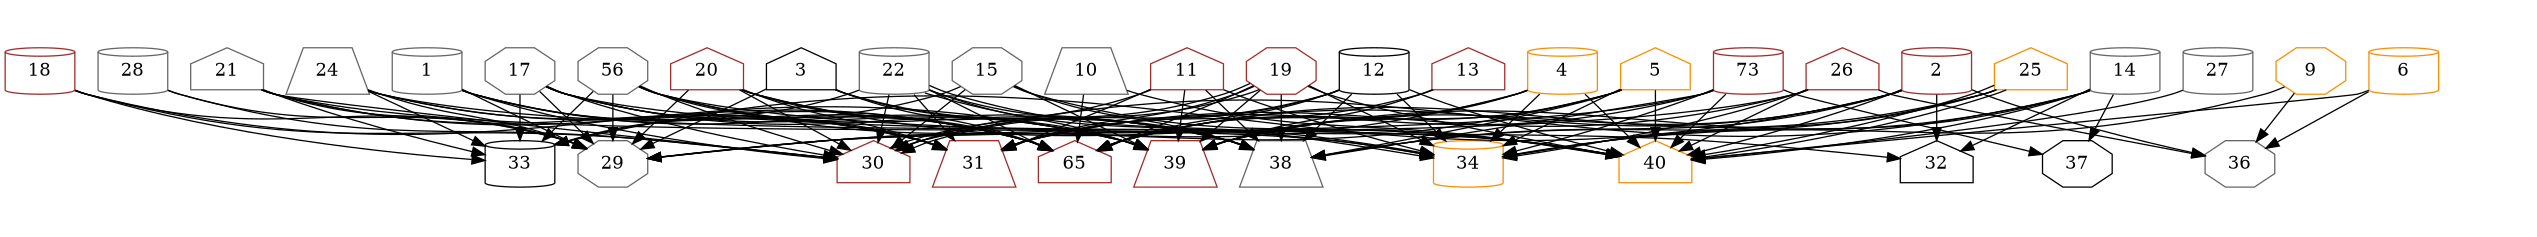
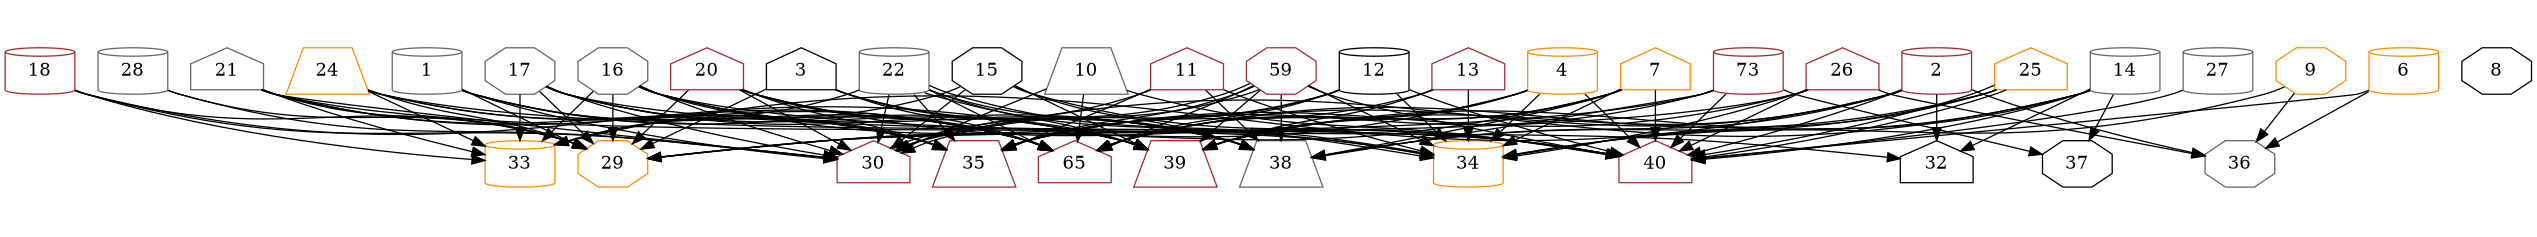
(328, 71) -> (328, 71)
(613, 71) -> (613, 71)
(987, 71) -> (987, 71)
(1281, 71) -> (1281, 71)
(1655, 71) -> (1655, 71)
none -> (2497, 71)
(1182, 109) -> none
(1332, 113) -> none
none -> (978, 117)
(1616, 123) -> (1468, 109)
(520, 164) -> (520, 164)
(613, 164) -> (613, 164)
(974, 164) -> (974, 164)
(1655, 164) -> (1655, 164)
